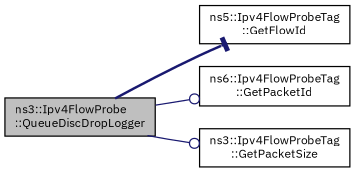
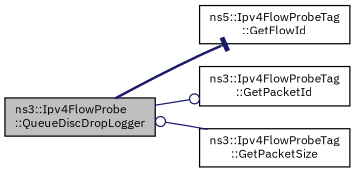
(275, 86) -> (275, 86)
(168, 139) -> (187, 126)
